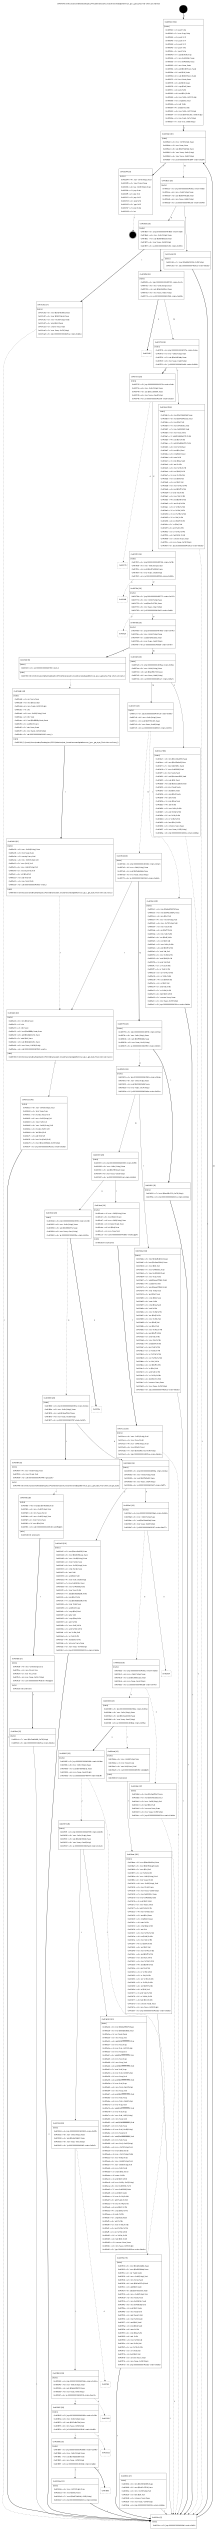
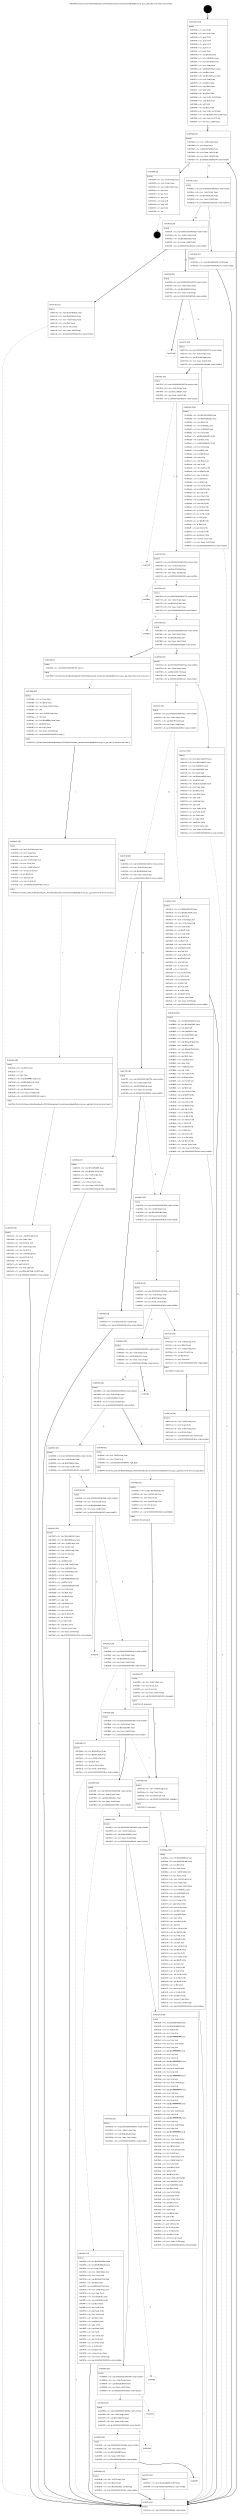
(102, 945) -> (118, 1018)
(142, 1171) -> (166, 1174)
(33, 1710) -> (155, 1742)
